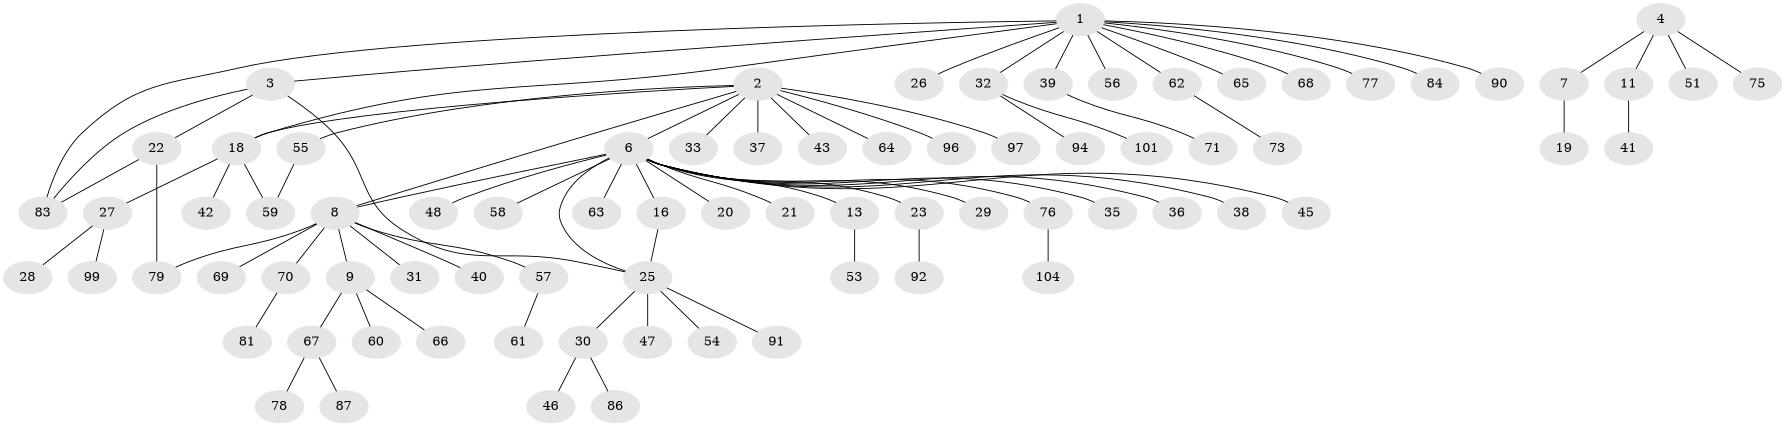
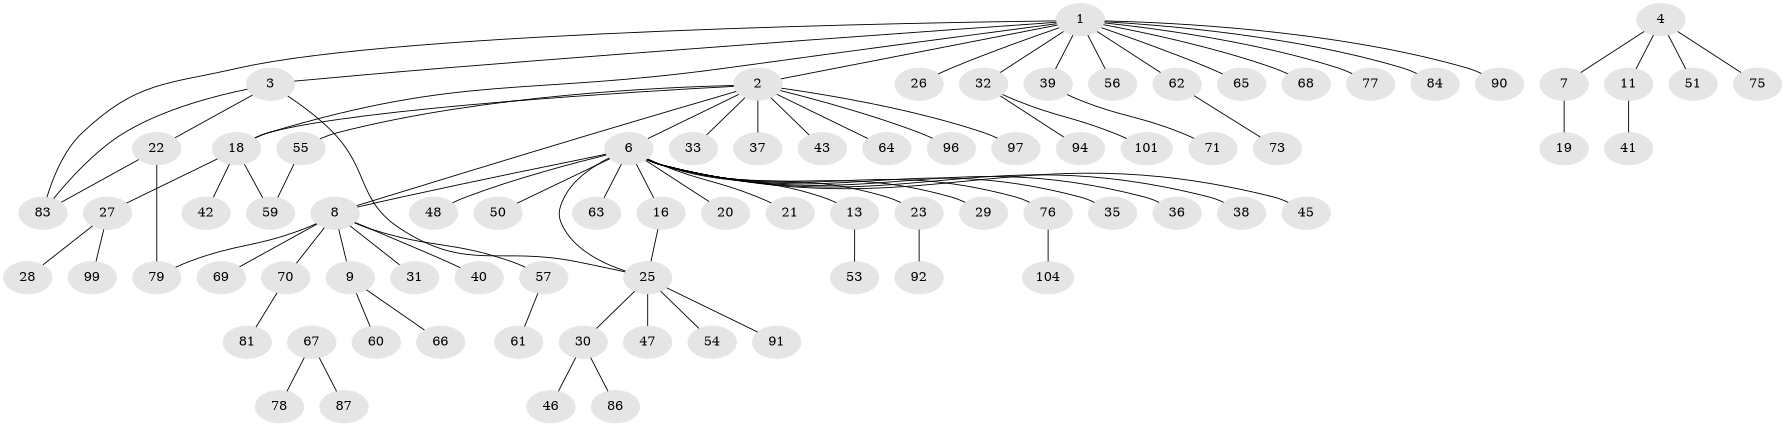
none -> (919, 52)
(498, 213) -> (498, 213)
(331, 310) -> none
